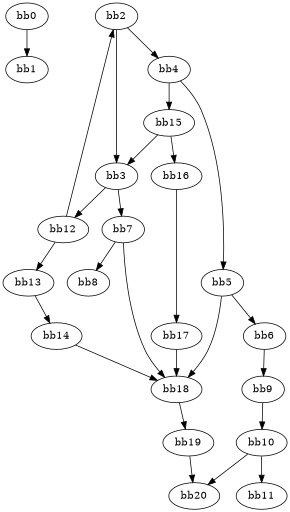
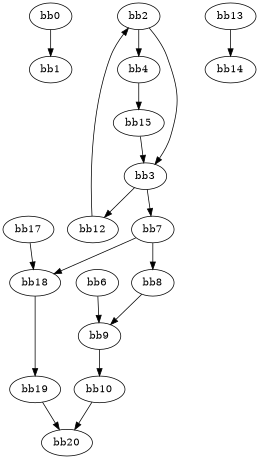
(177, 176) -> none
(48, 253) -> none
(222, 283) -> none
none -> (129, 307)
(113, 361) -> none
(262, 496) -> none
